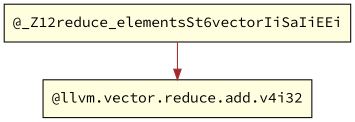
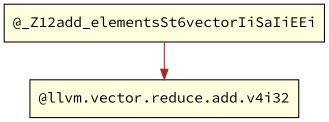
(177, 23) -> (164, 23)
